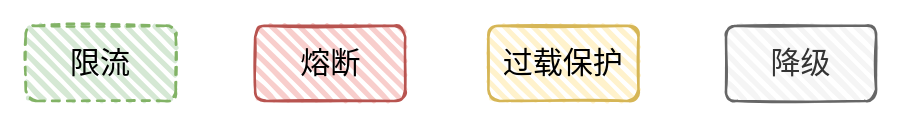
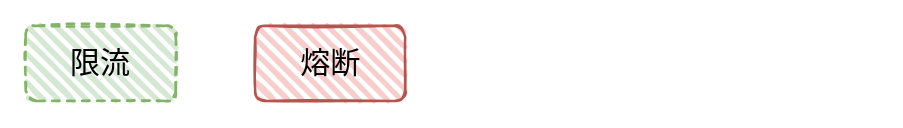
(563, 63) -> none
(801, 63) -> none
